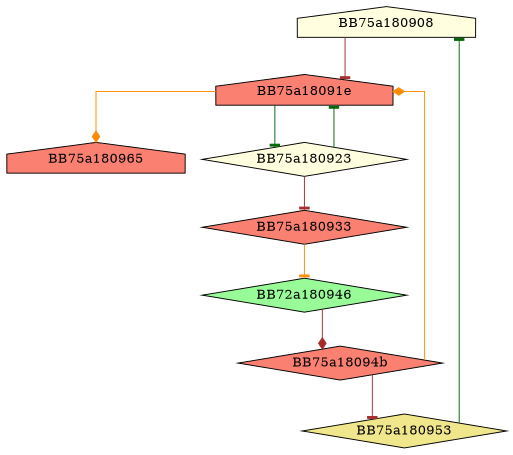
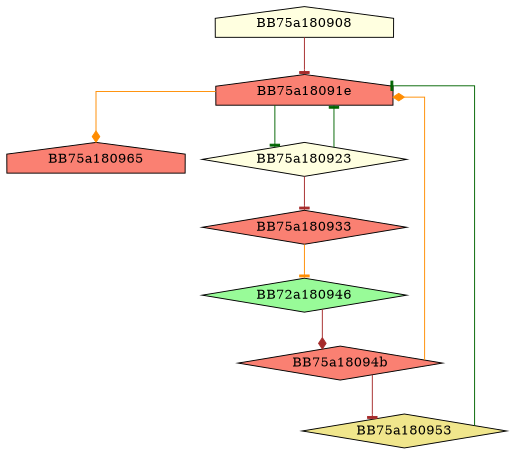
(459, 233) -> (475, 216)
